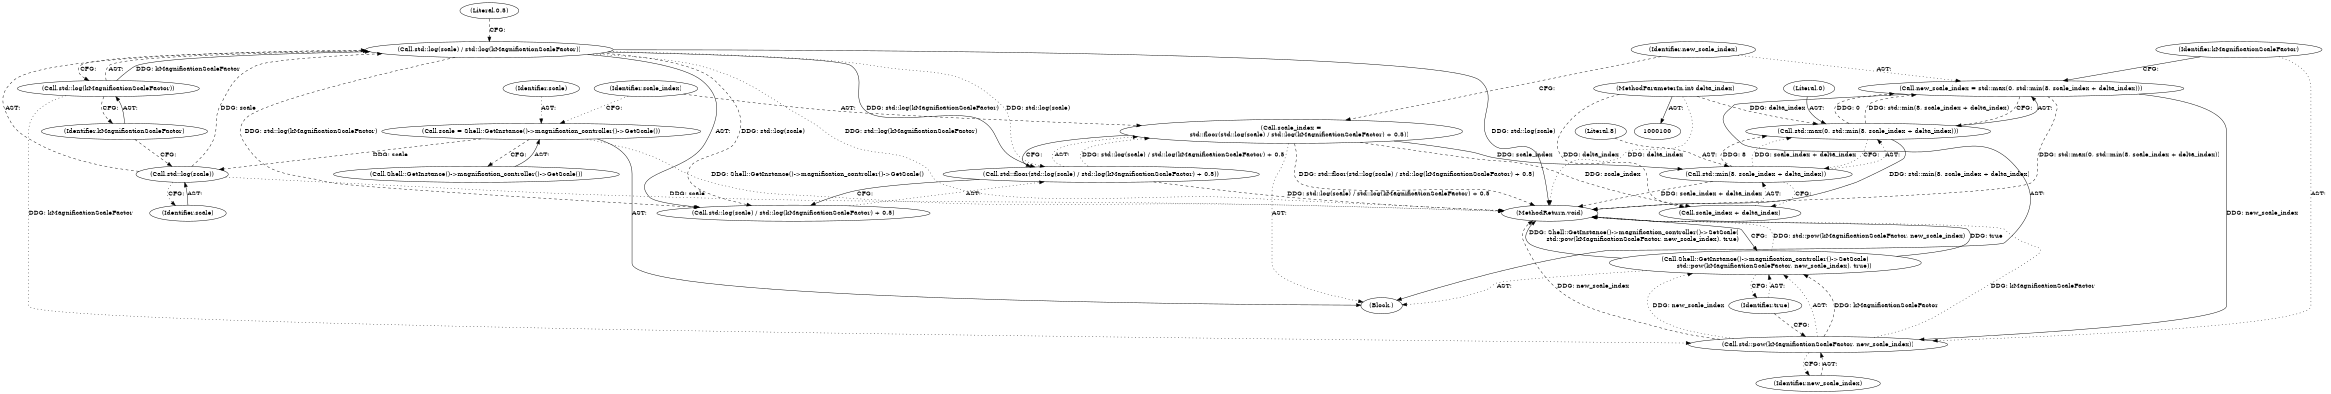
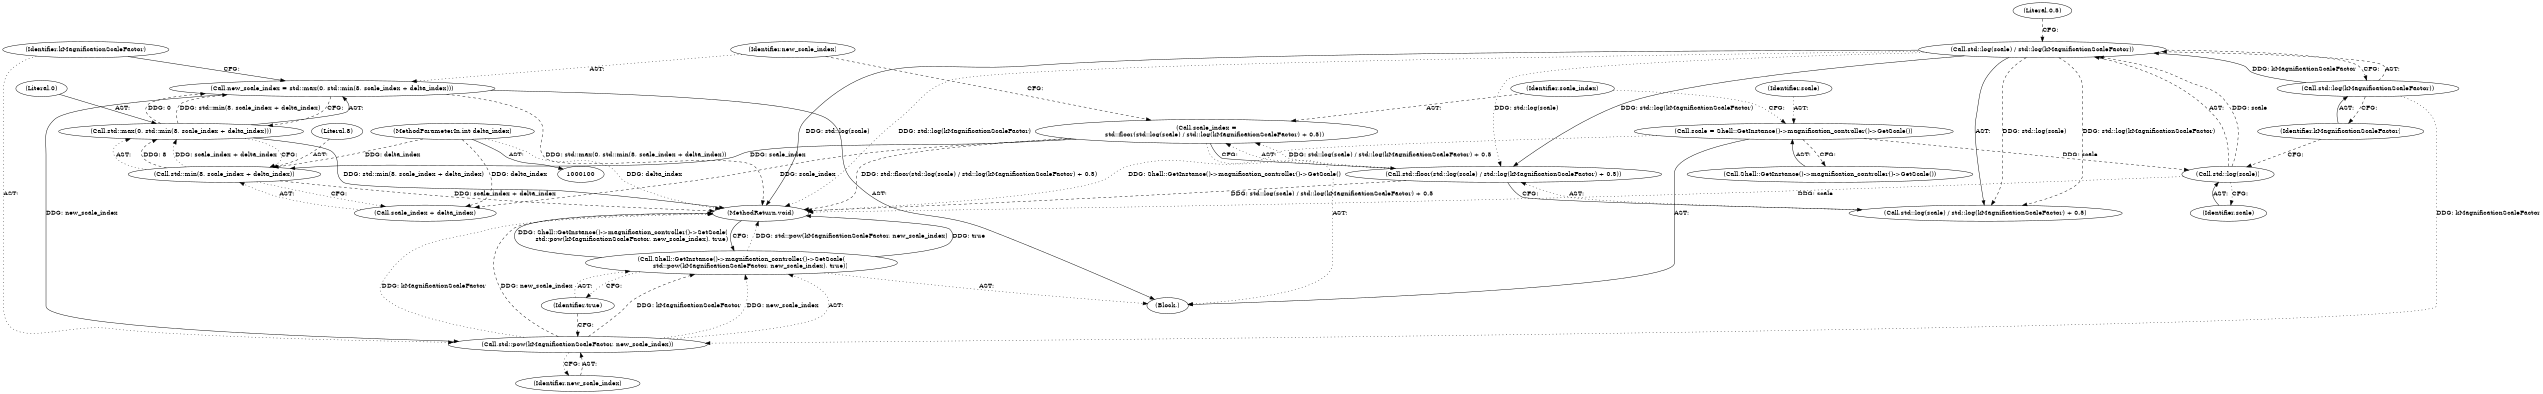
(1755, 112) -> (351, 155)
